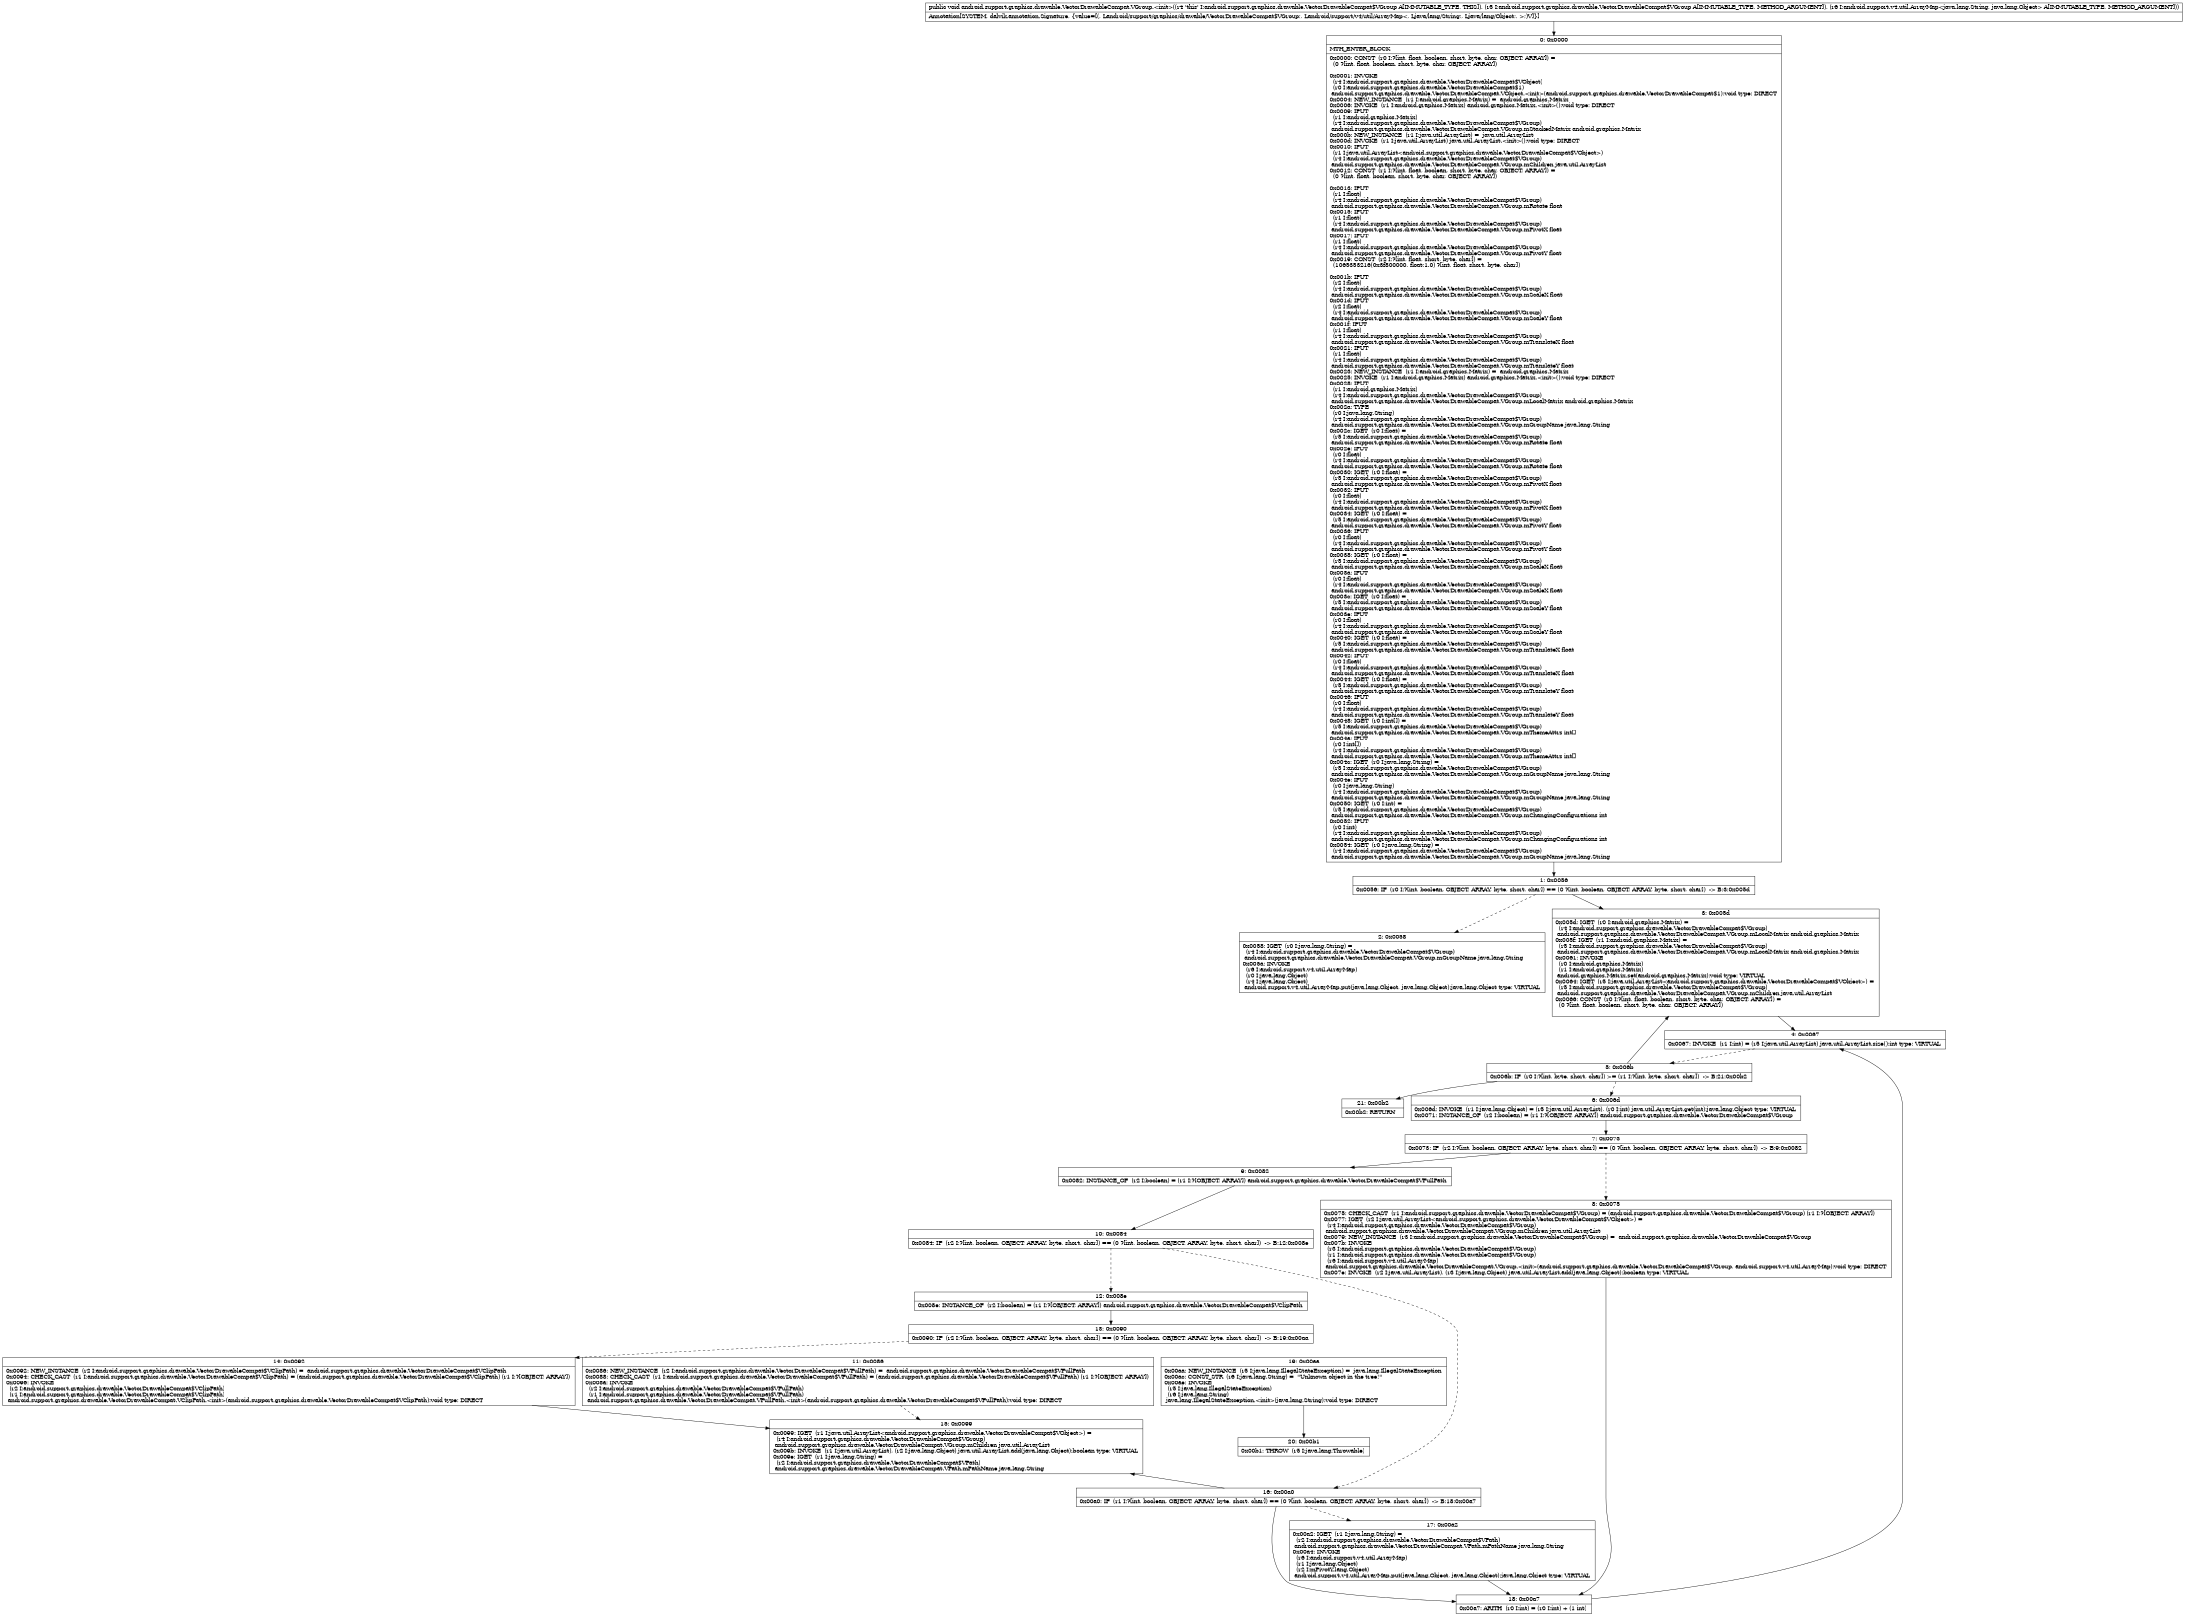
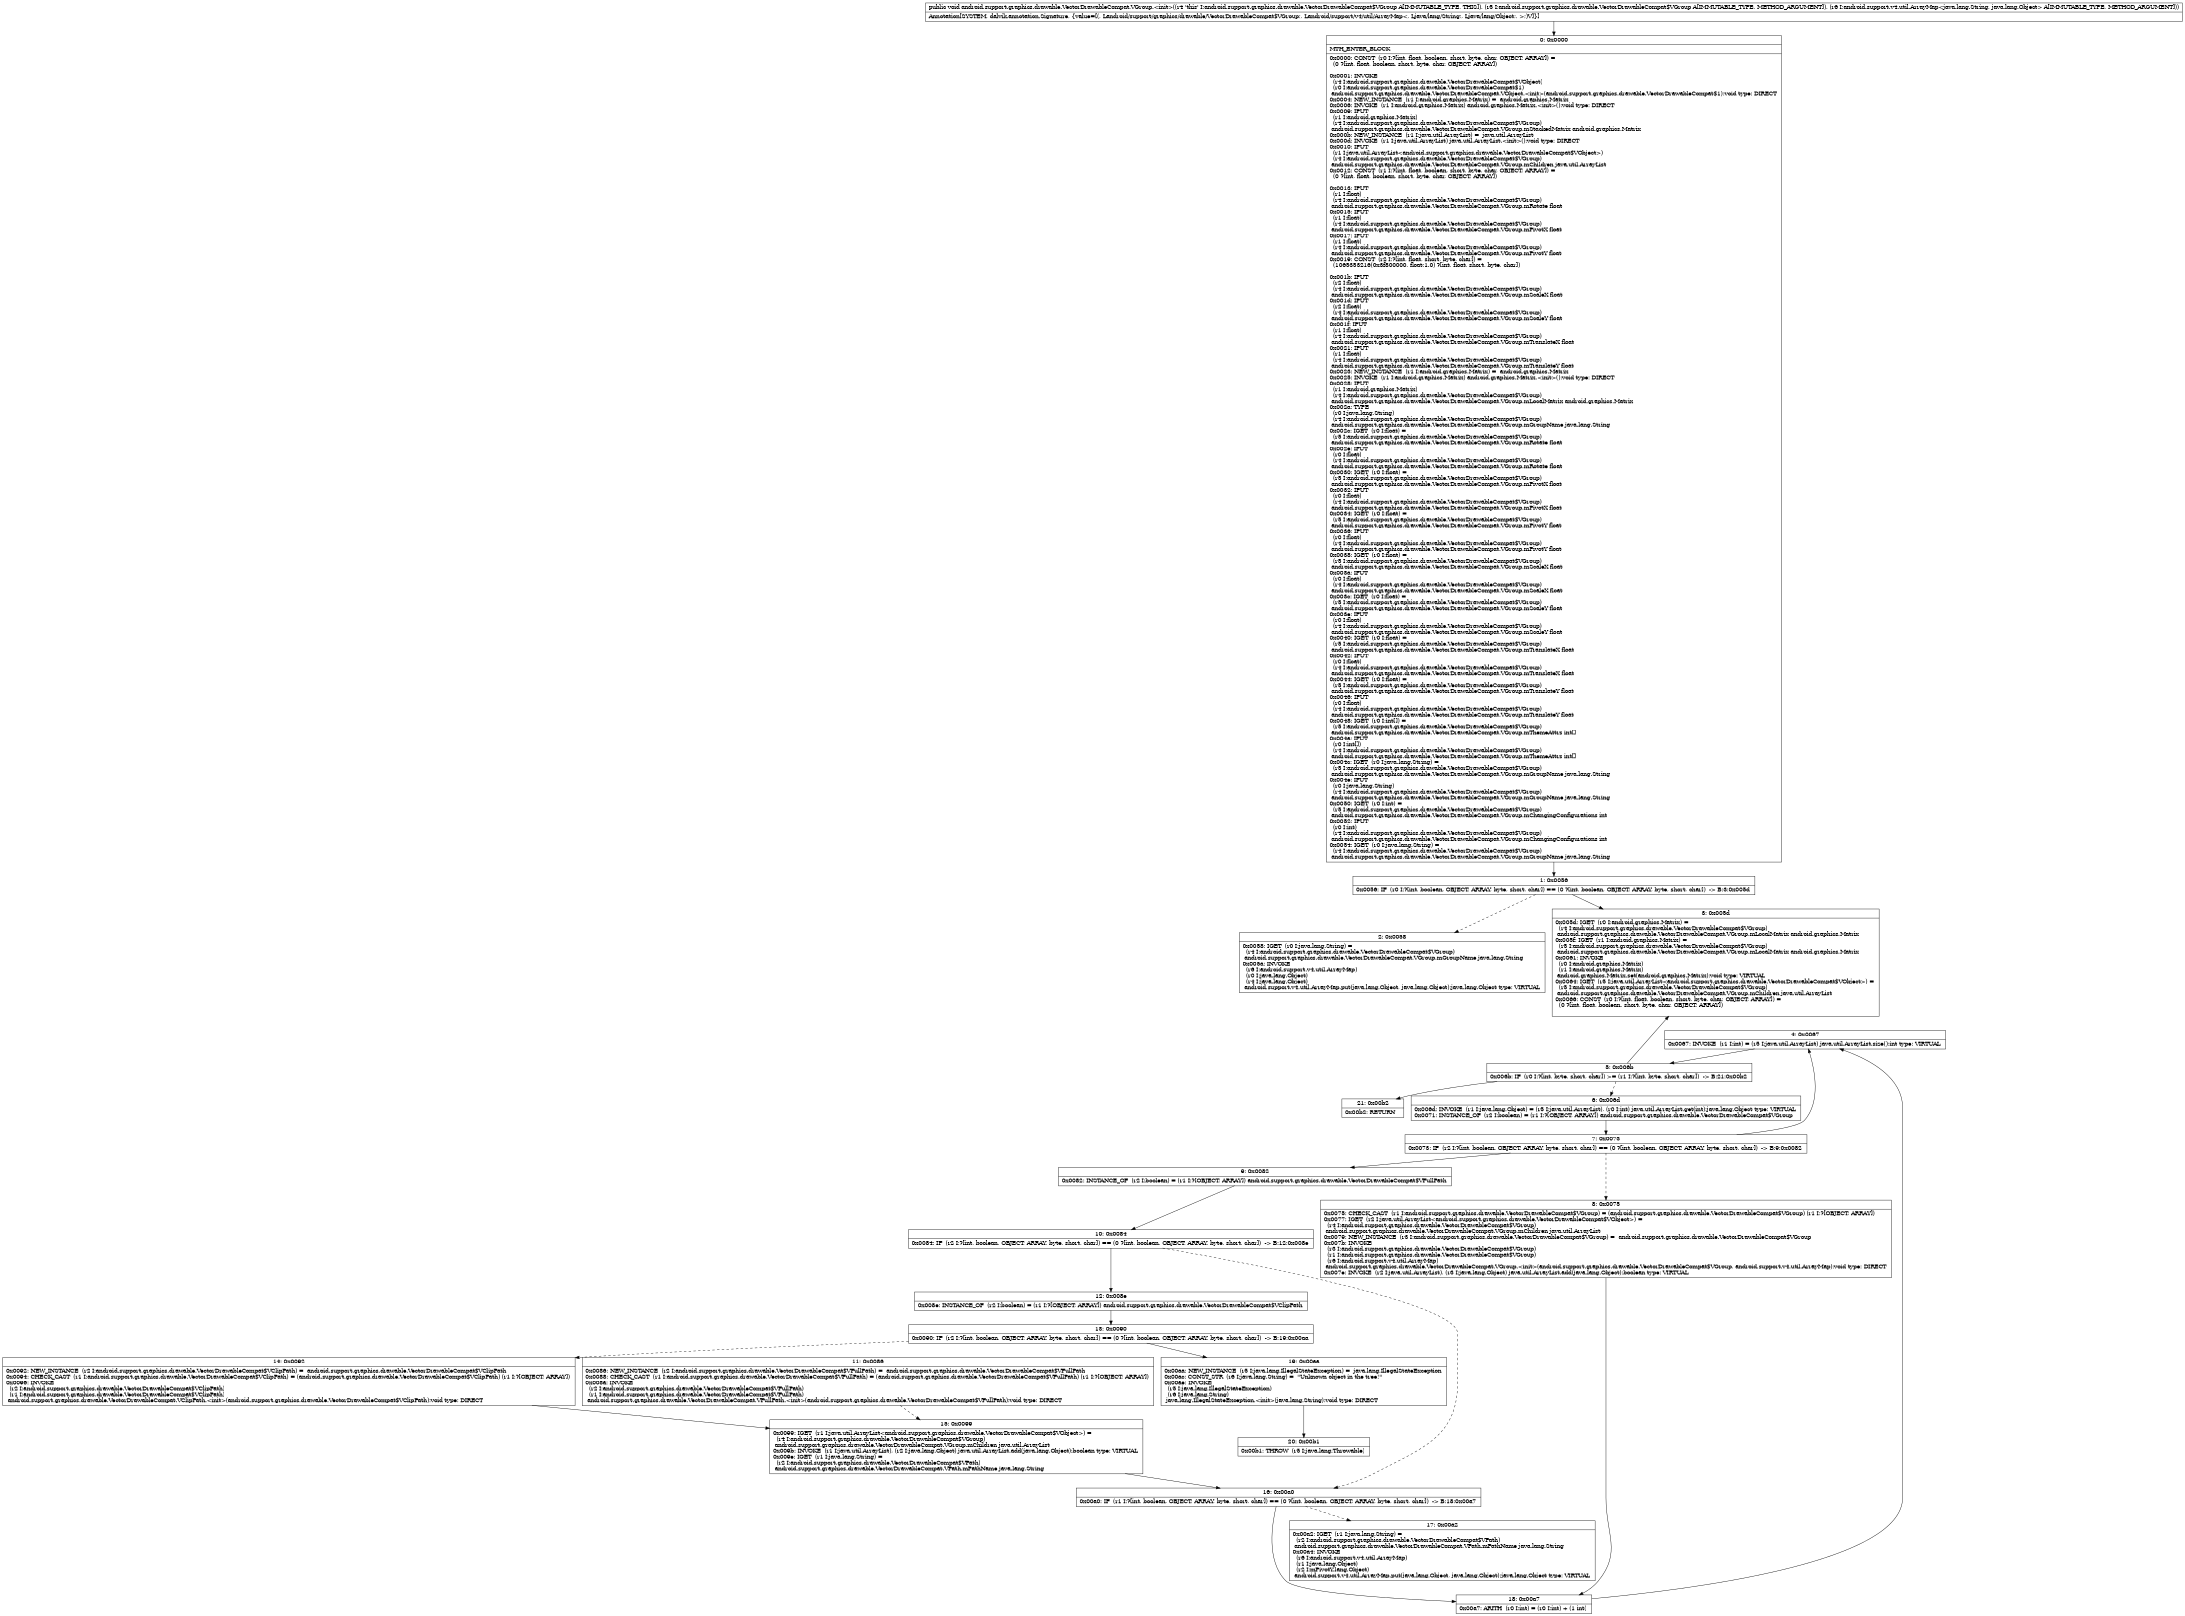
(1785, 1022) -> (1805, 1120)
(1714, 1056) -> (1714, 1056)
(1111, 1268) -> (1111, 1268)
none -> (1175, 1350)
(1179, 1481) -> (1171, 1481)
(1497, 1587) -> none
